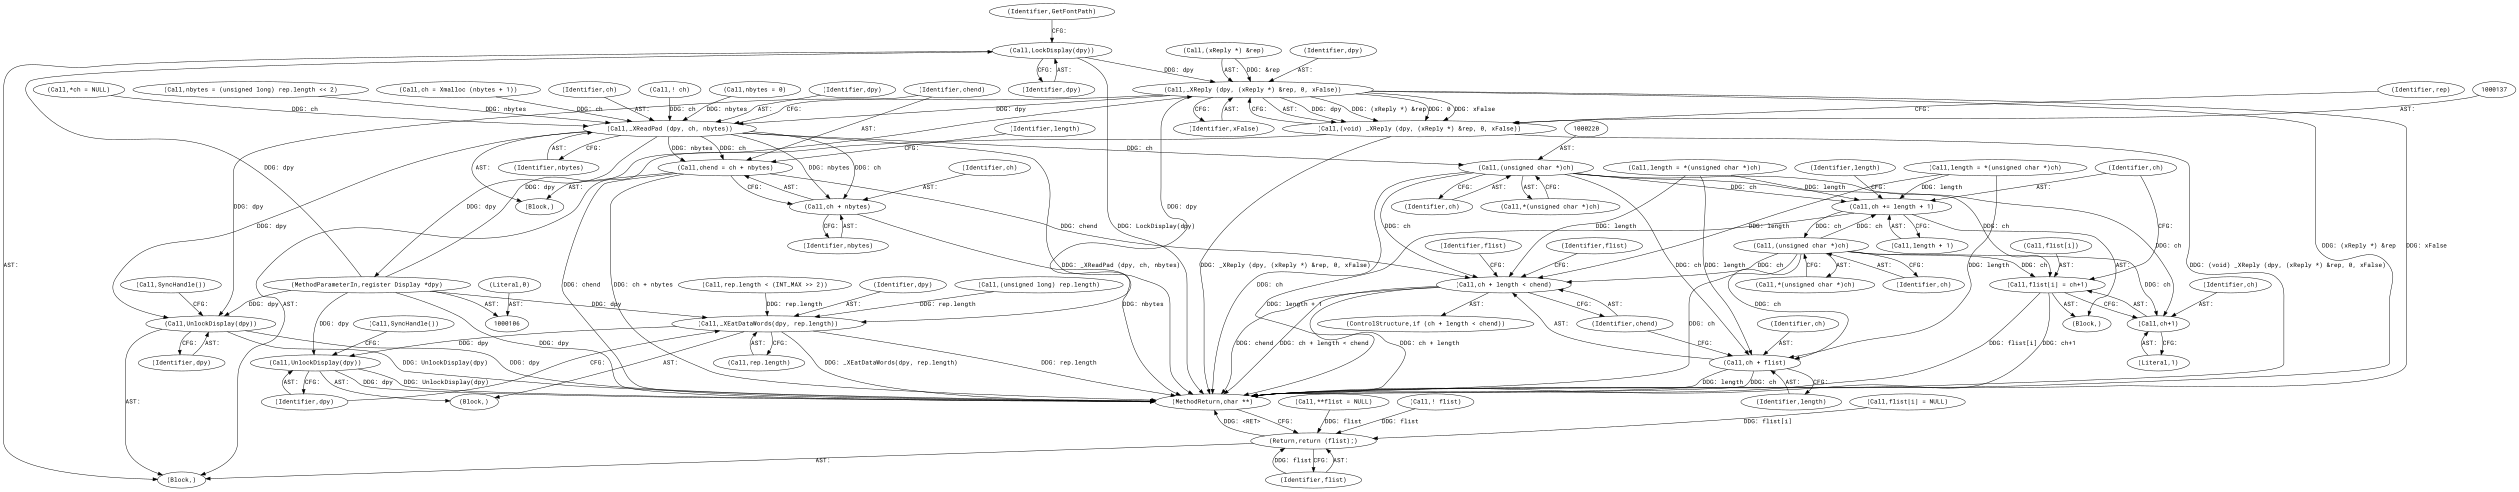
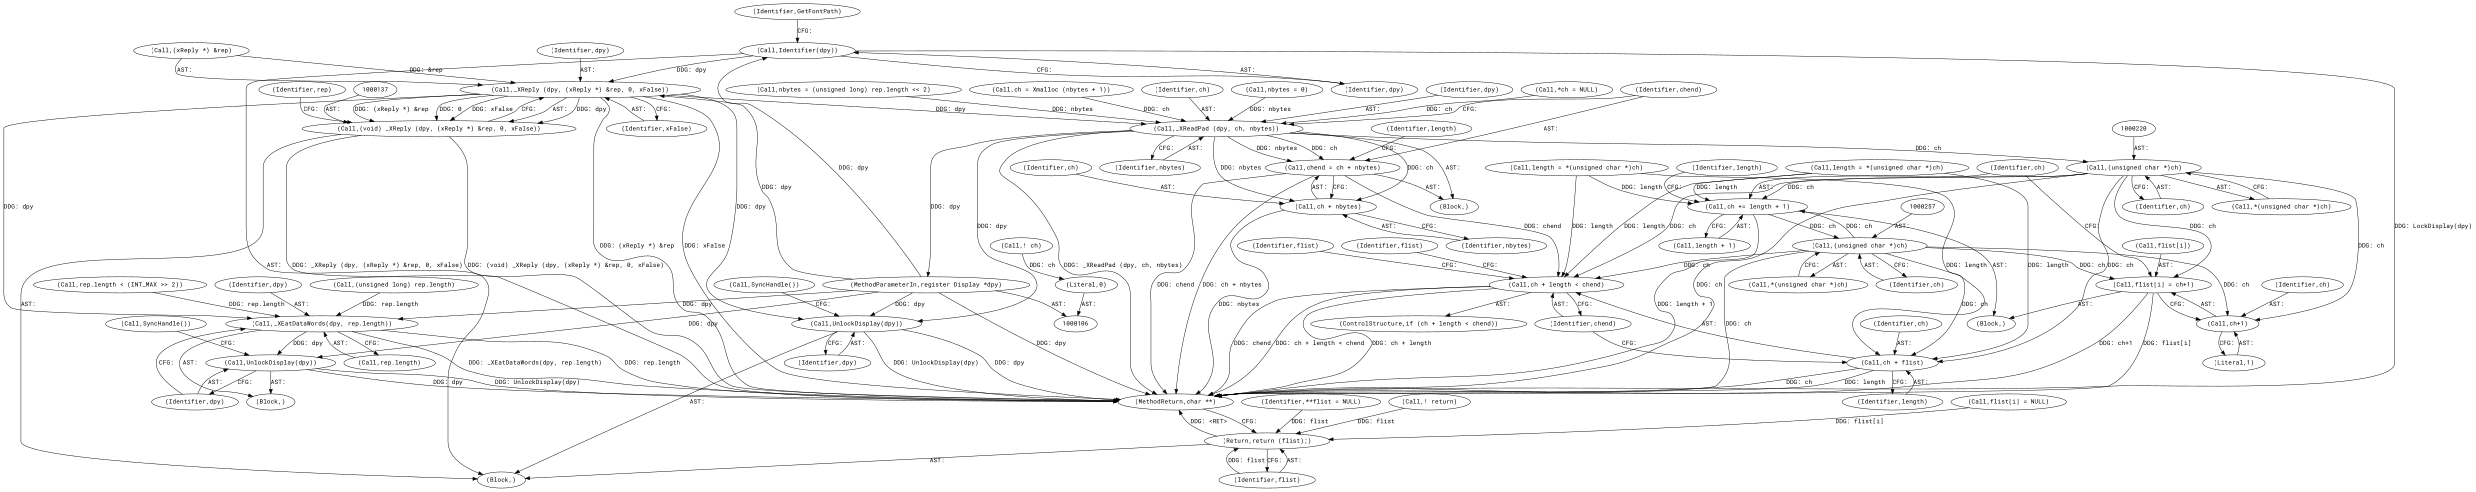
(1052, 51) -> (797, 51)
(670, 109) -> (1036, 272)
none -> (1923, 207)
(1334, 402) -> (1311, 402)
(1436, 402) -> (1430, 402)
